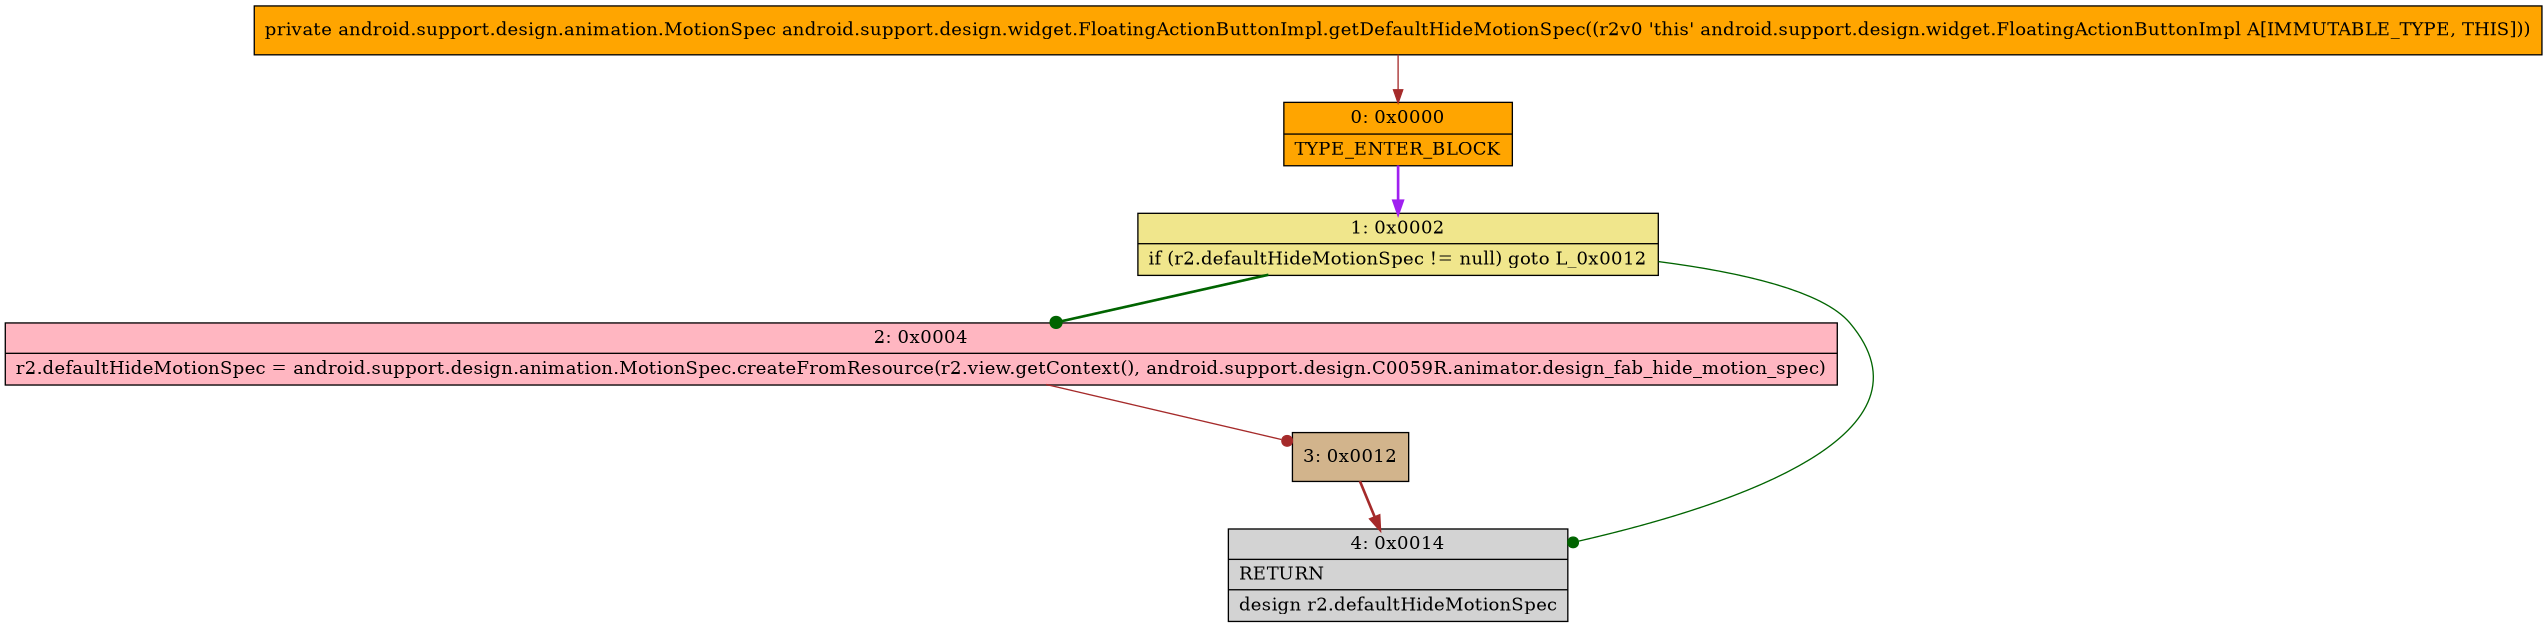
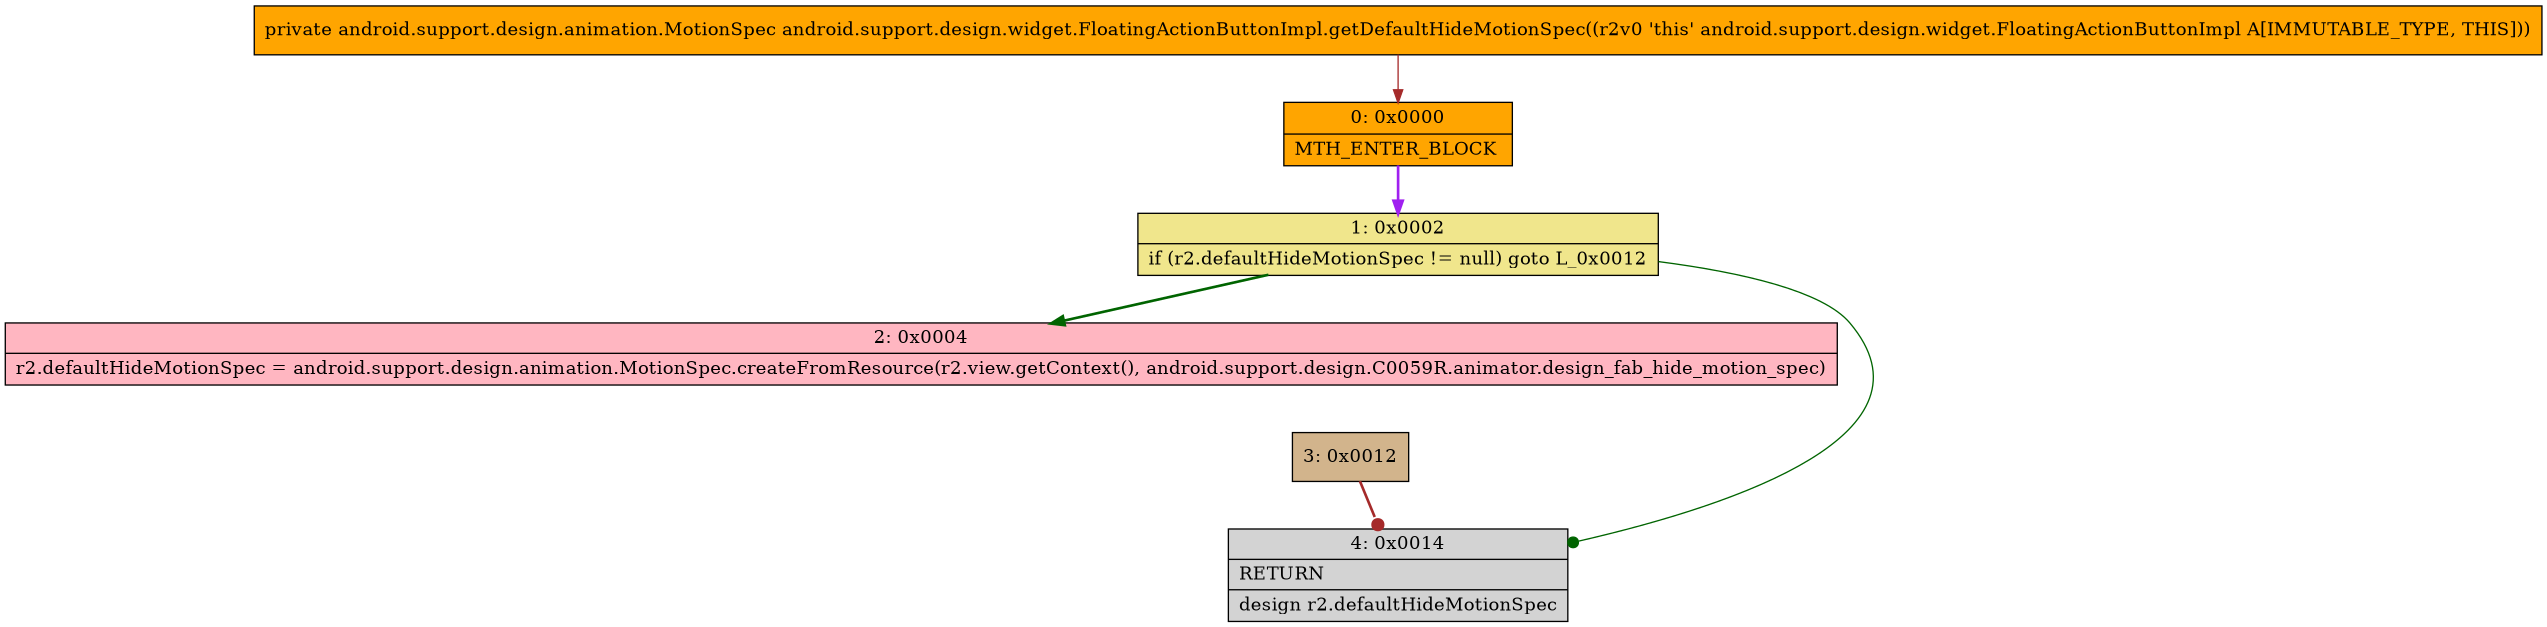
(1398, 149) -> (1396, 149)
(1165, 298) -> (1165, 298)
(1164, 412) -> none
(1367, 499) -> (1367, 499)
